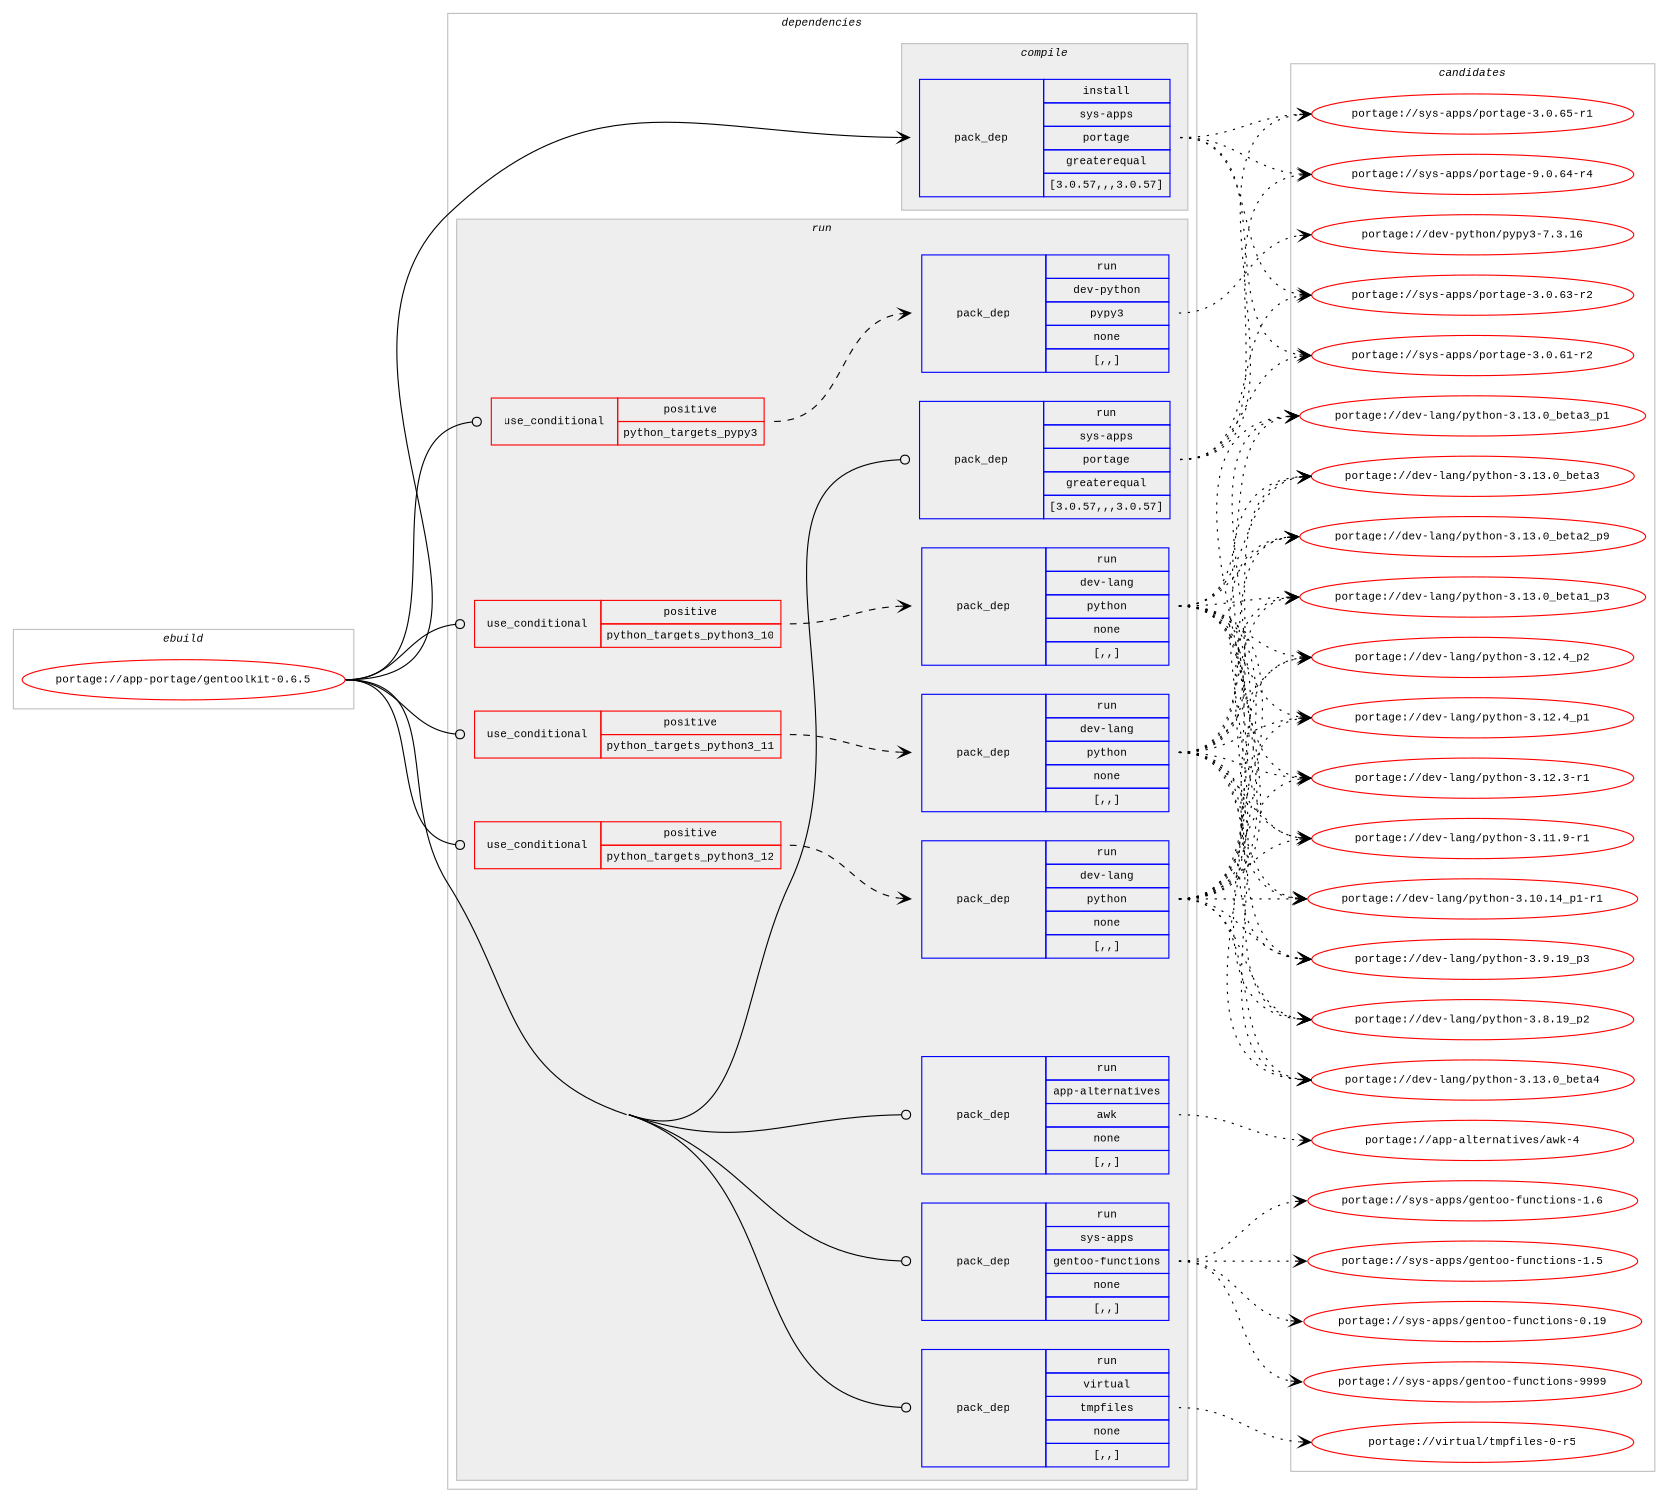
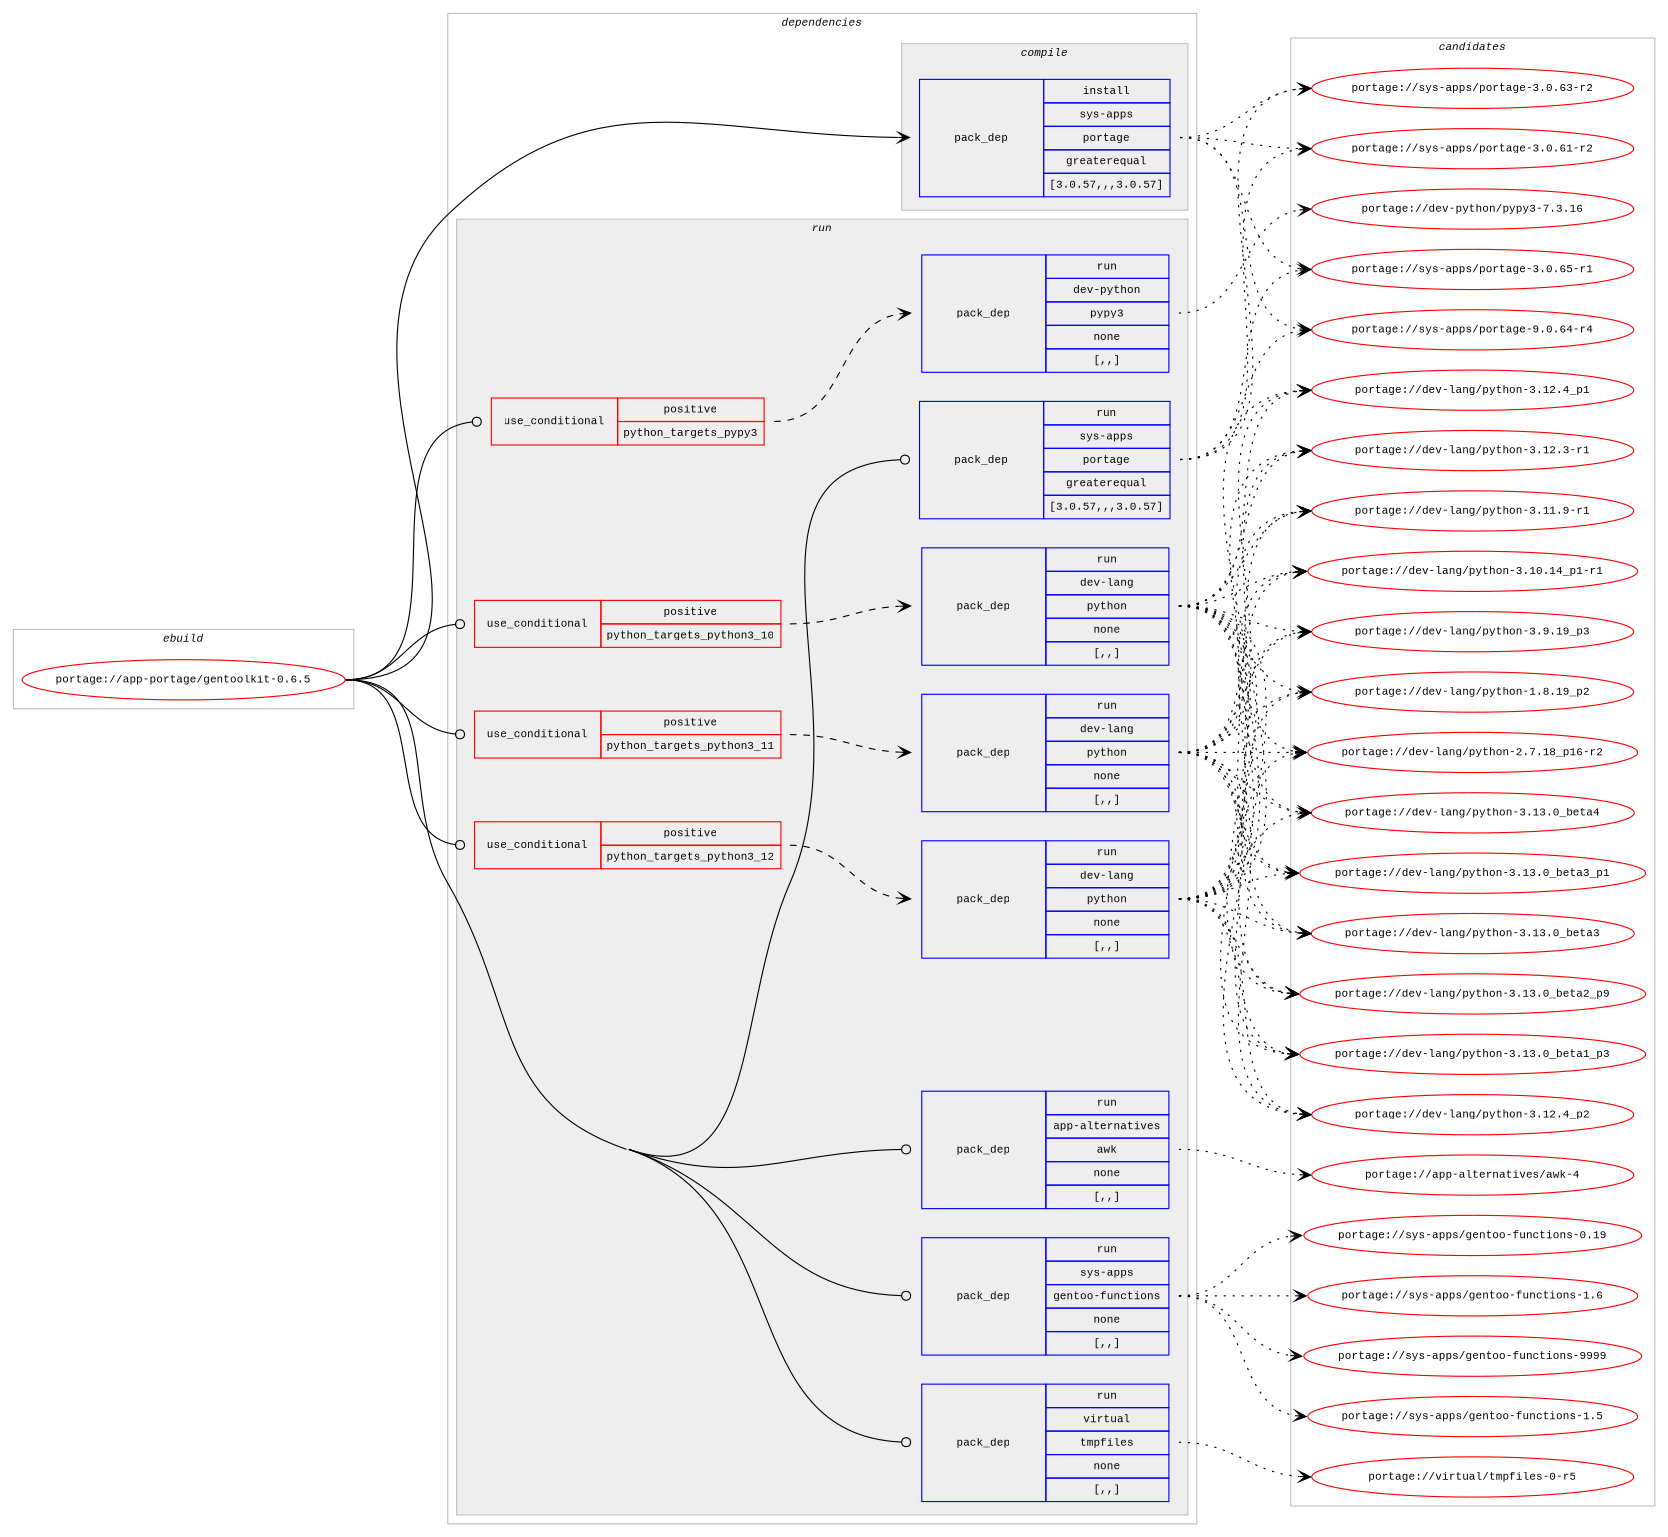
none -> (1473, 752)
(1473, 1020) -> (1473, 692)
